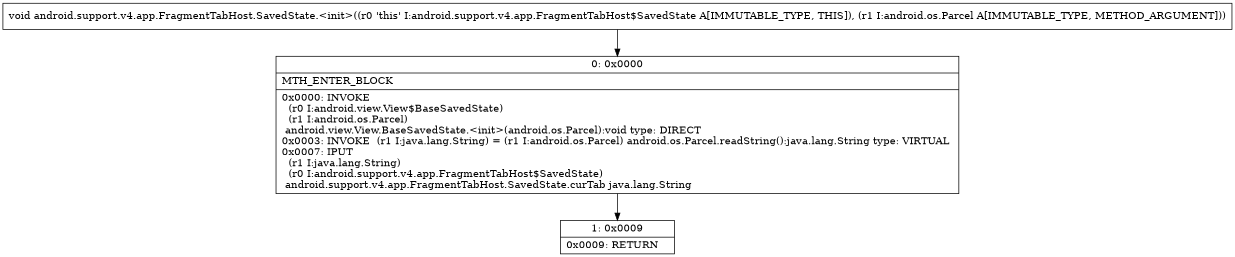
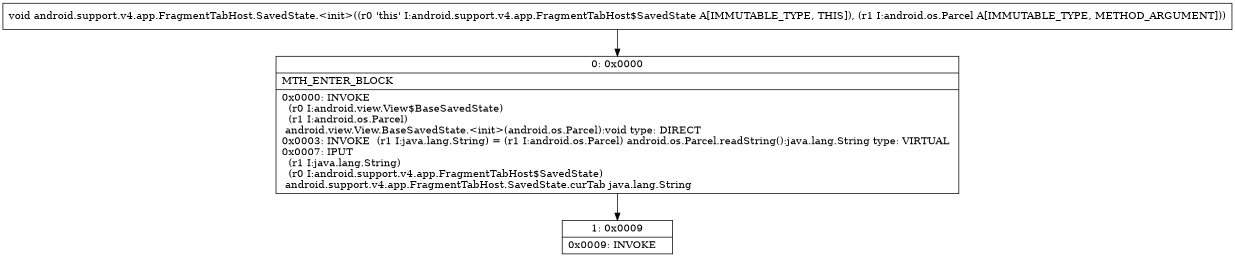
(617, 245) -> (617, 245)
